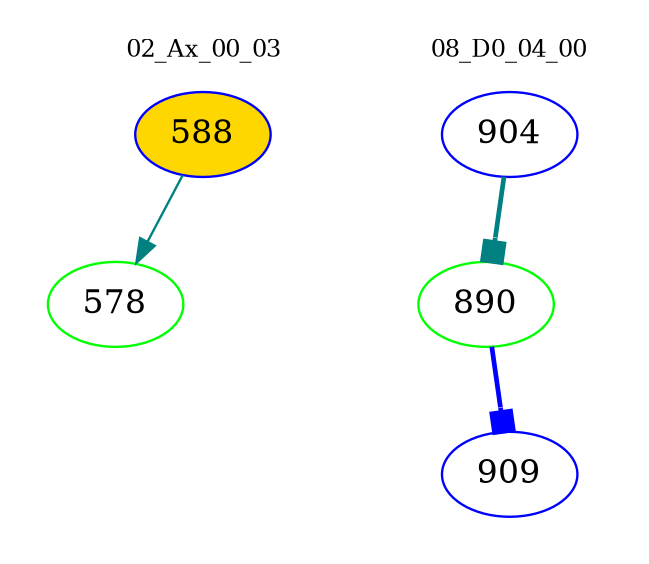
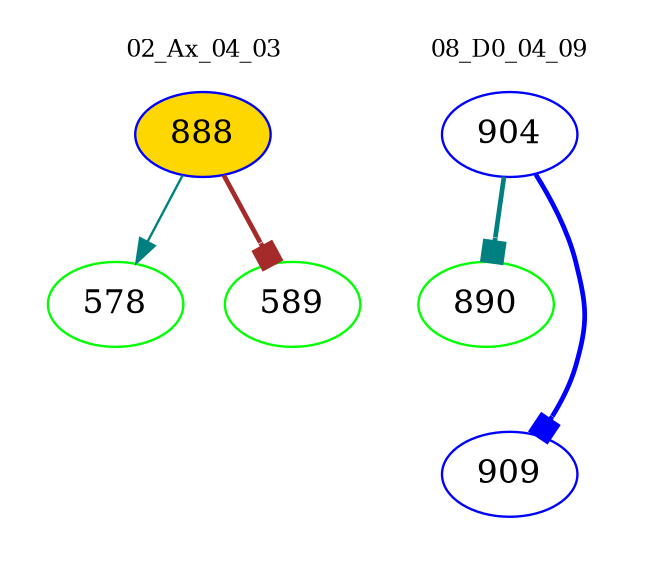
(204, 51) -> (204, 51)
(510, 51) -> (510, 51)
(203, 135) -> (203, 135)
none -> (293, 304)
(496, 377) -> (583, 294)
